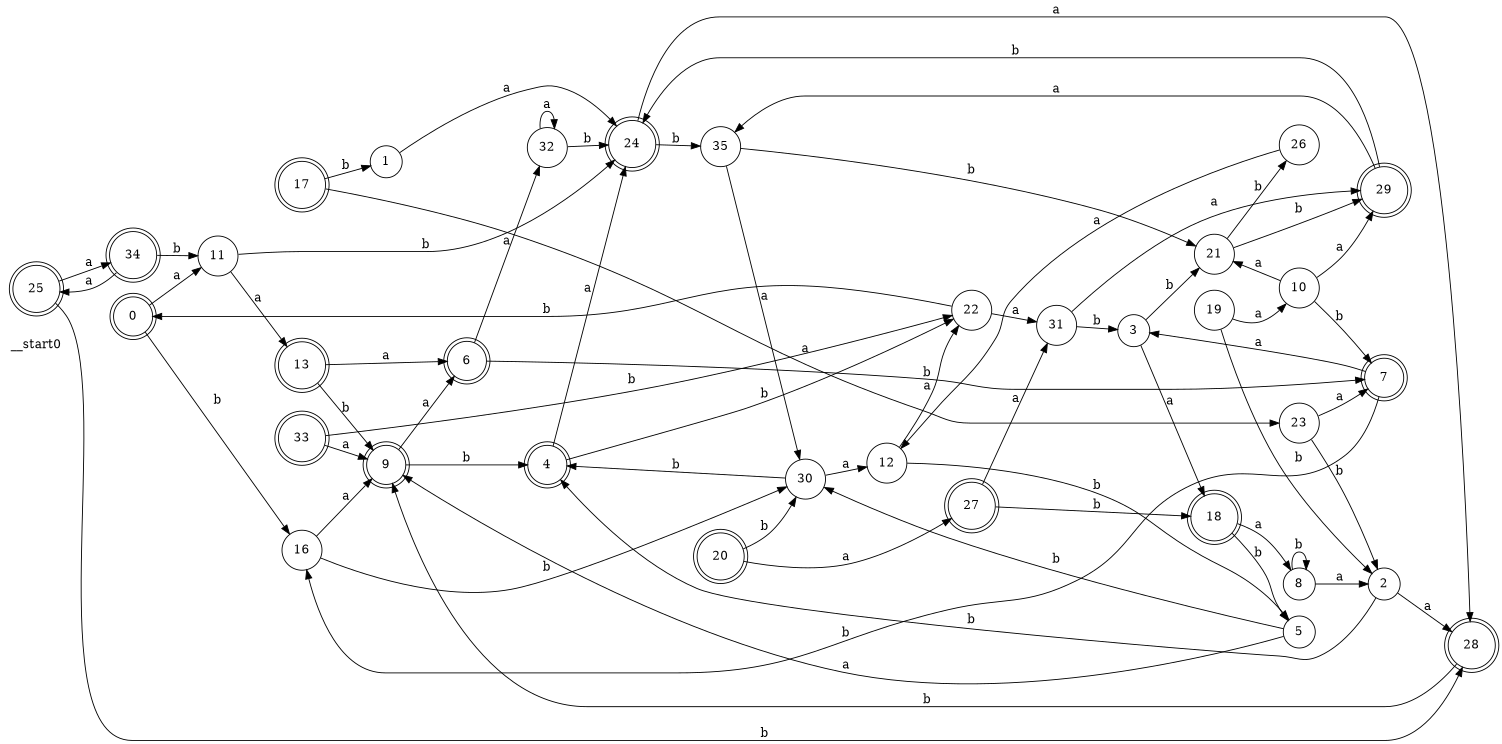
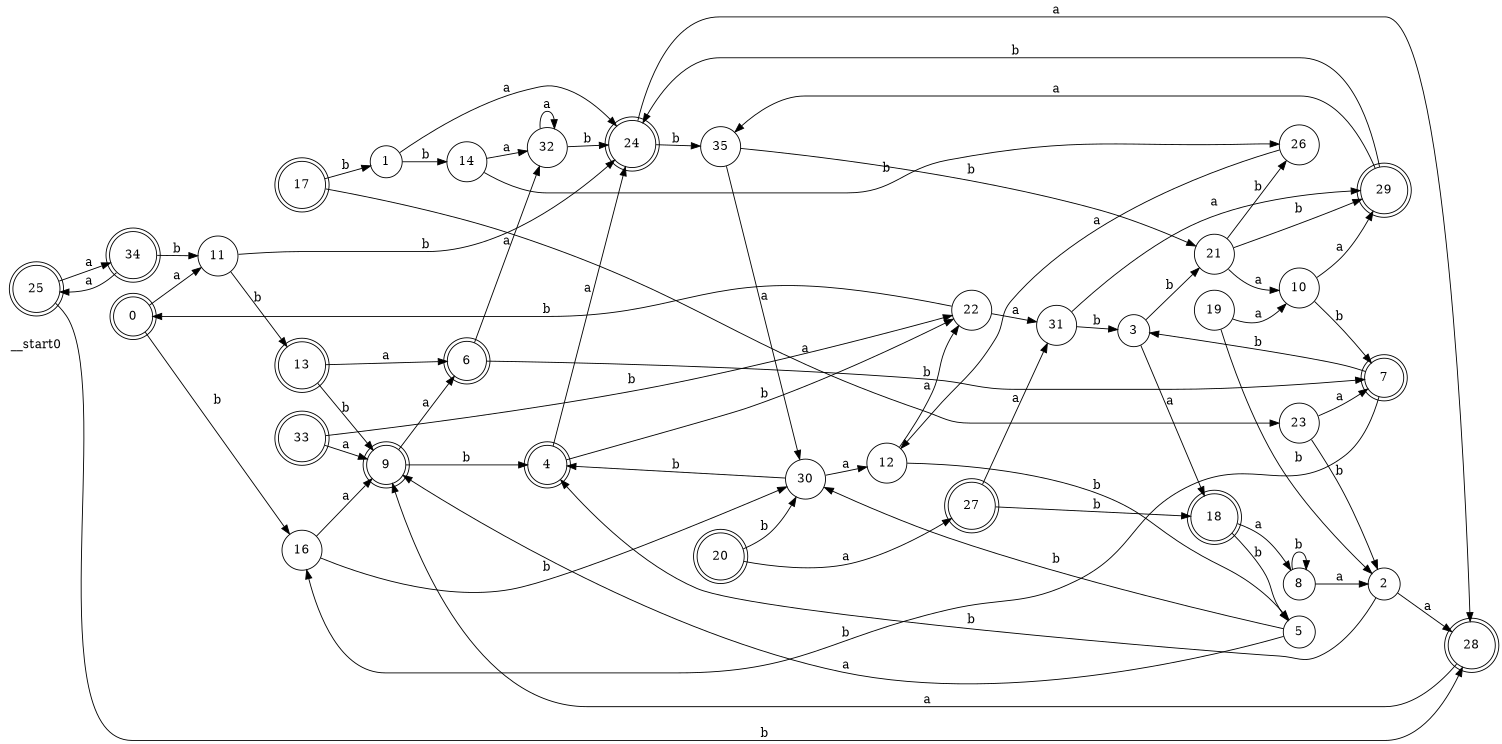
none -> (467, 162)
(1261, 273) -> (1247, 284)
(258, 298) -> (258, 298)
(1259, 343) -> (1259, 343)
(928, 700) -> (928, 700)
